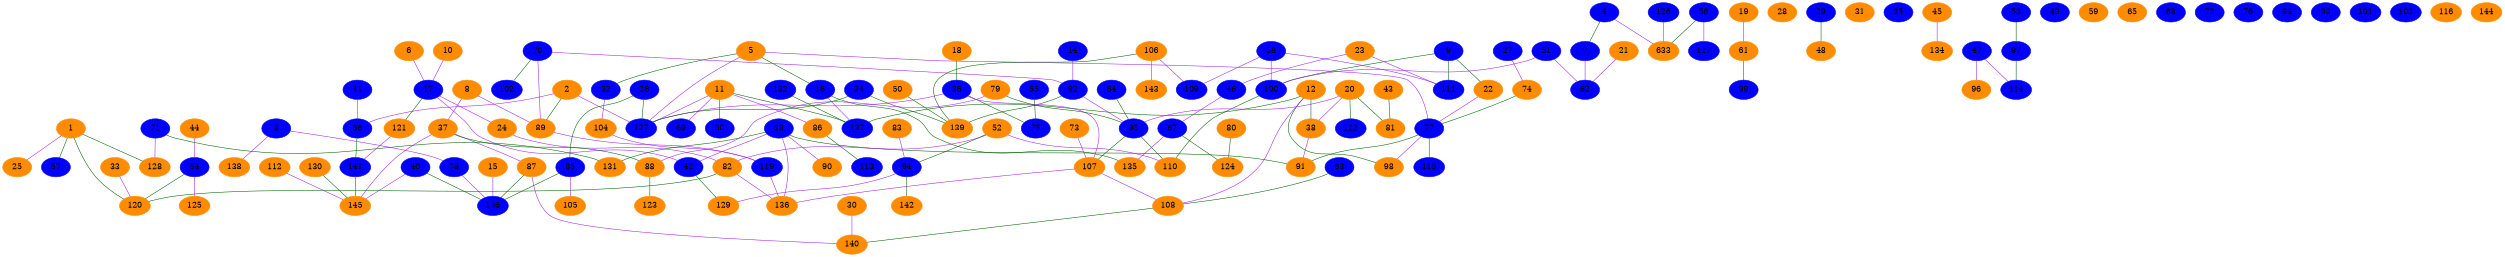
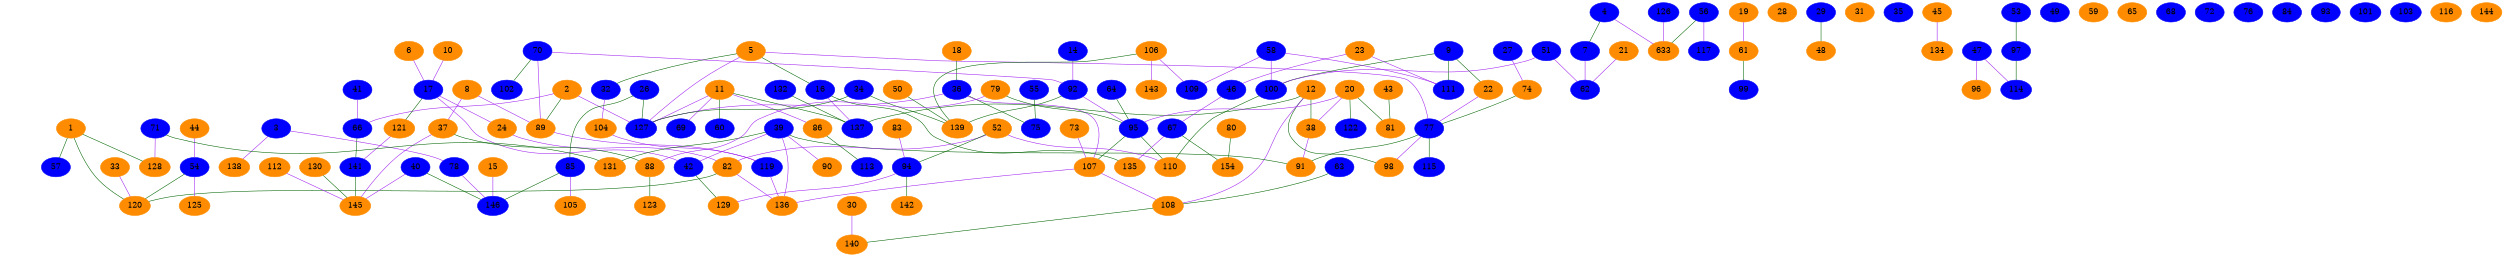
(17, 167) -> none
(532, 167) -> none
(1228, 167) -> (1228, 167)
